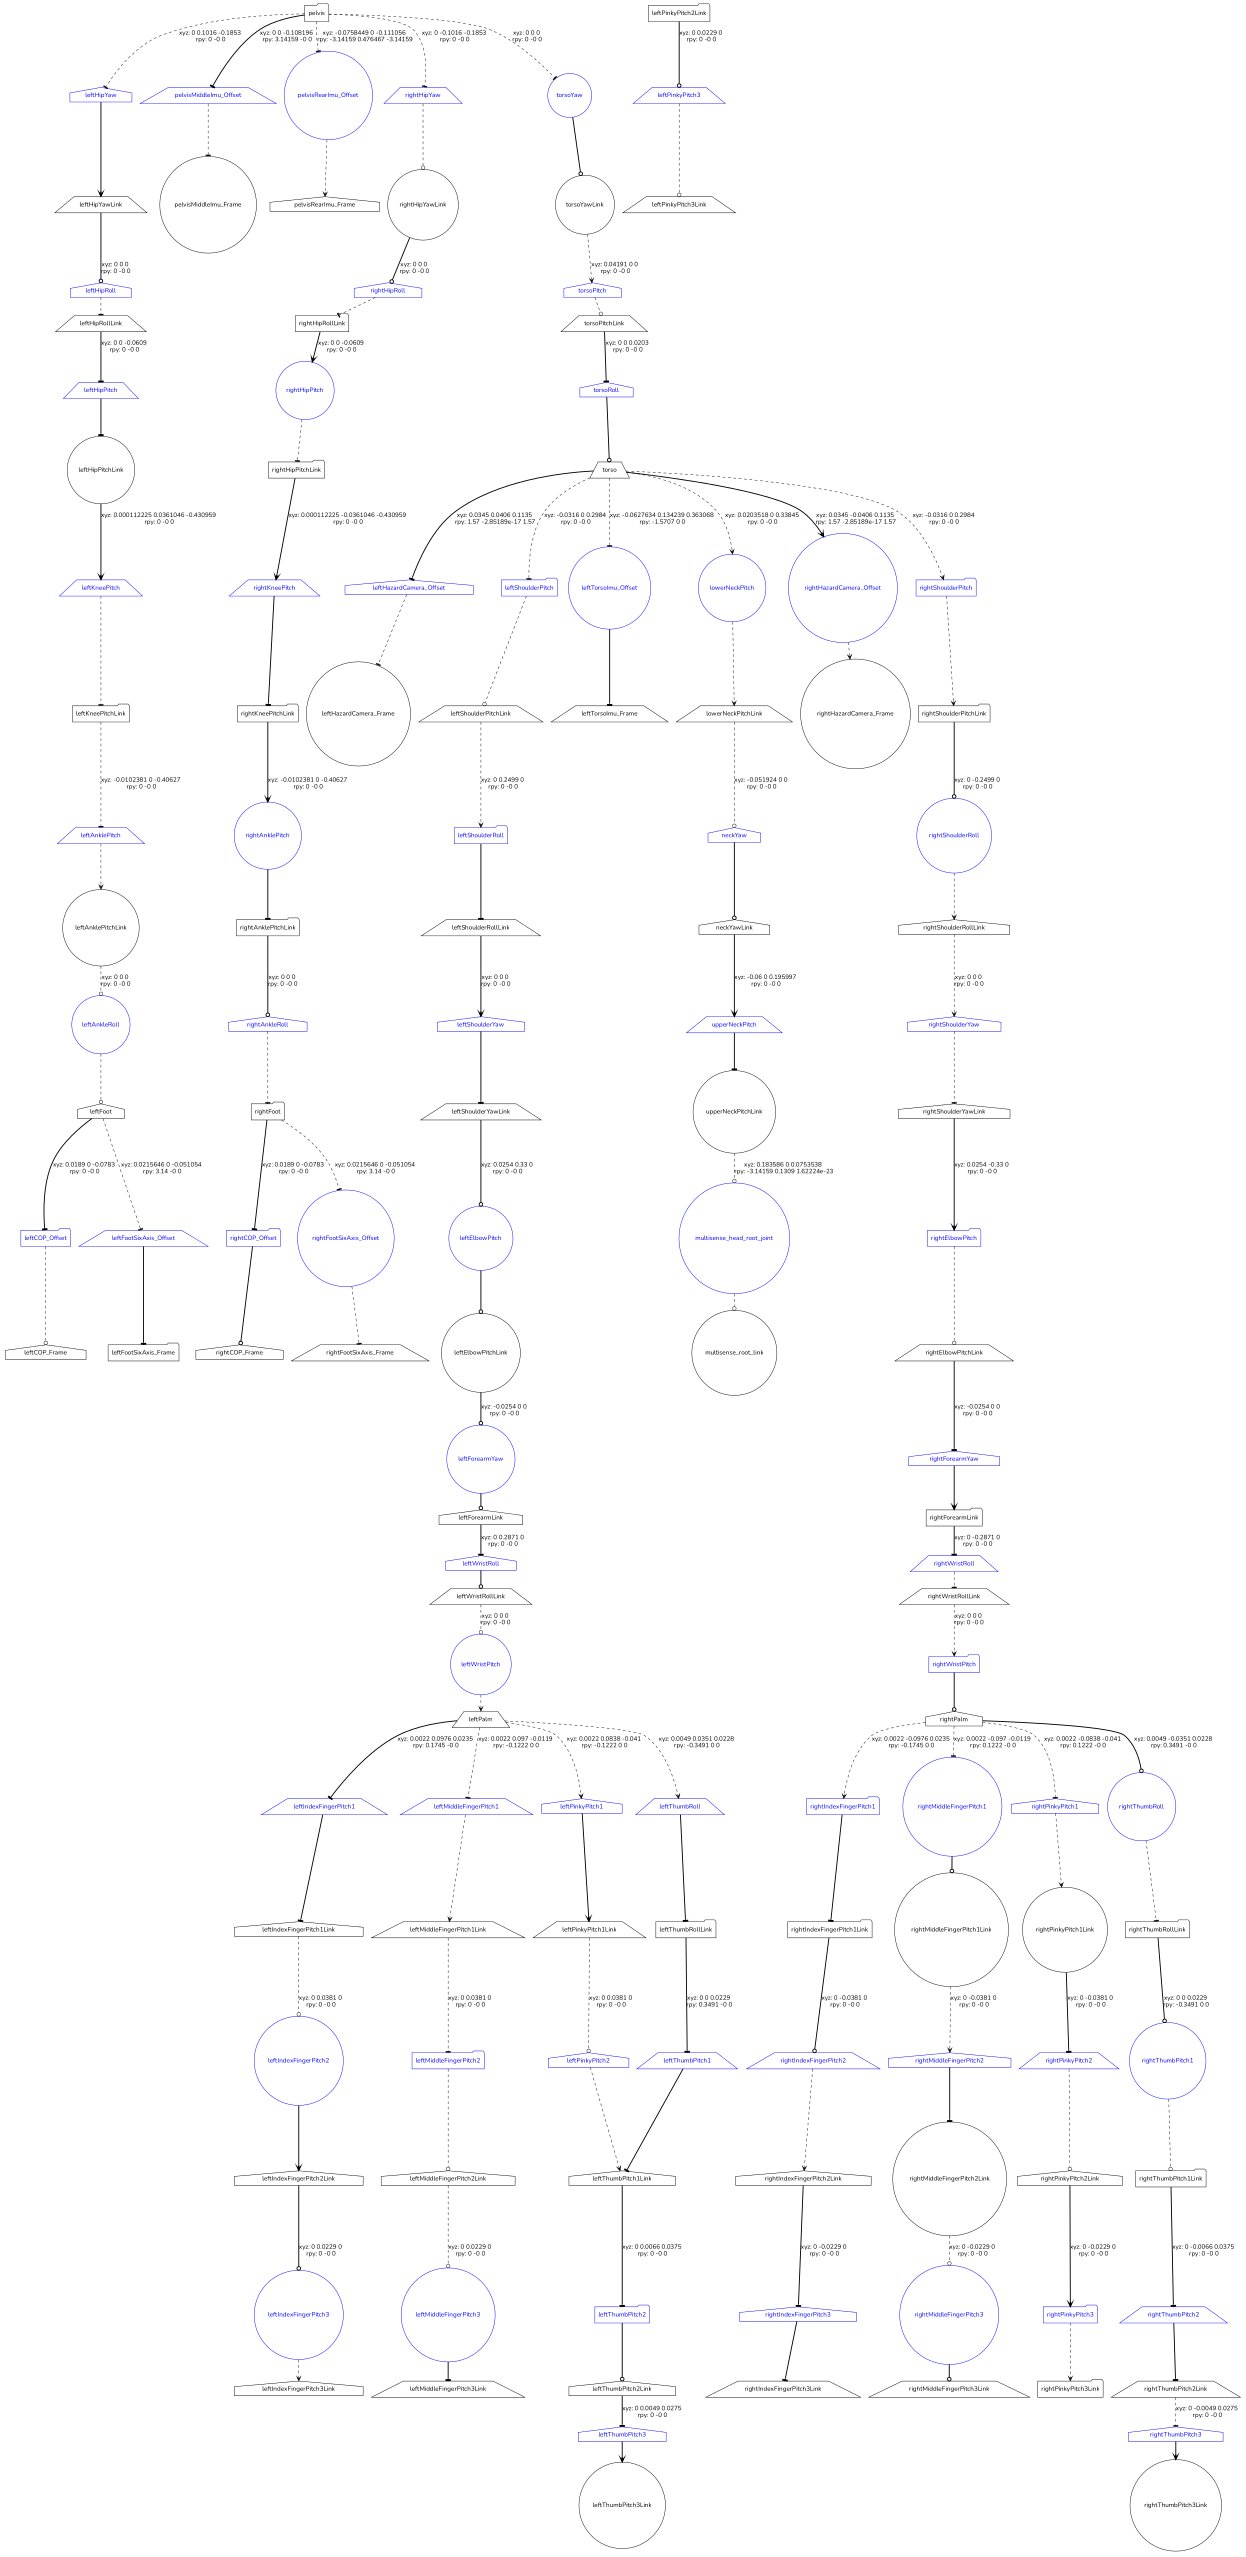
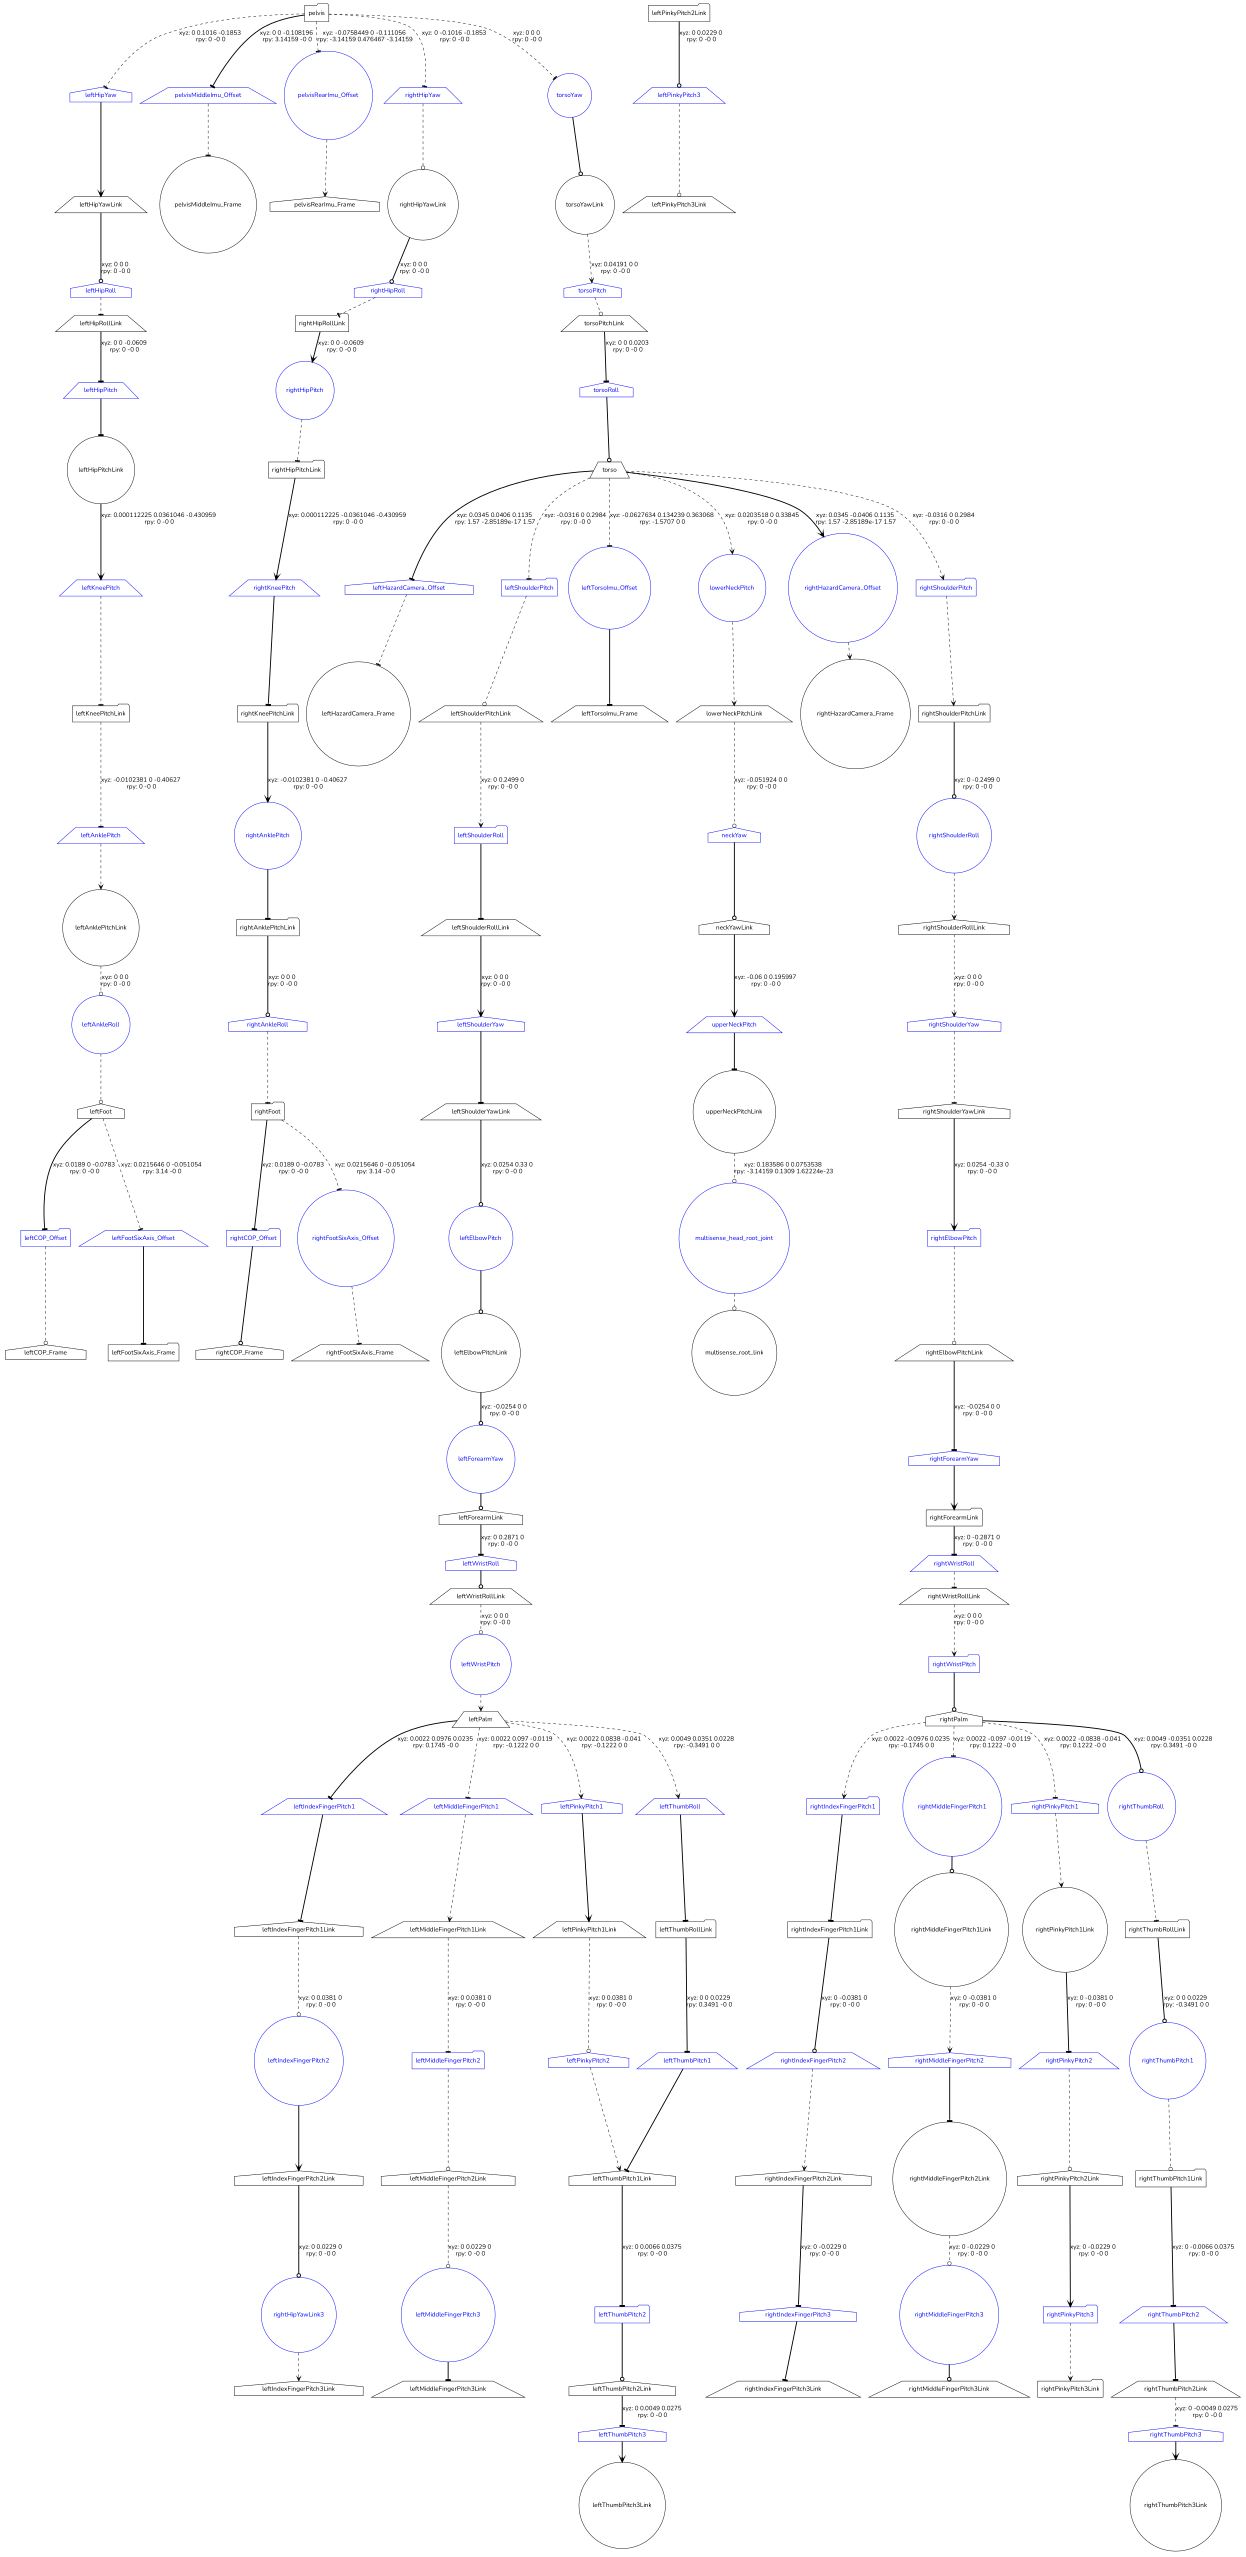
(299, 2315) -> (299, 2315)
